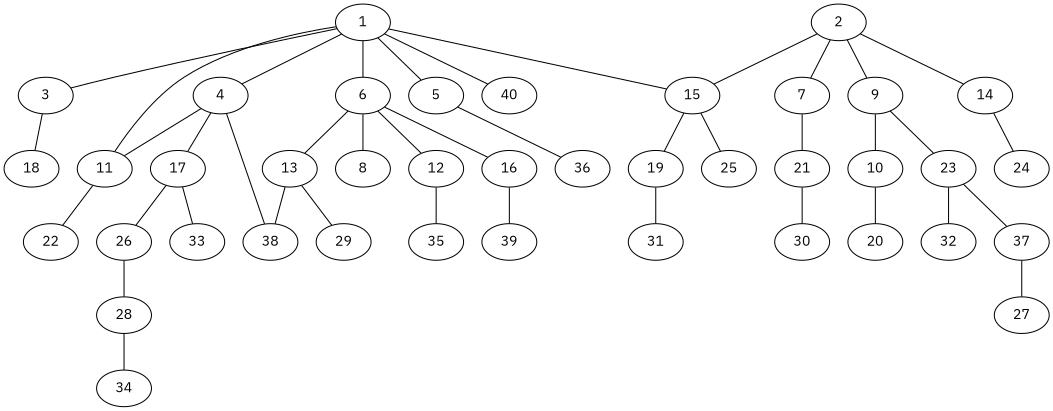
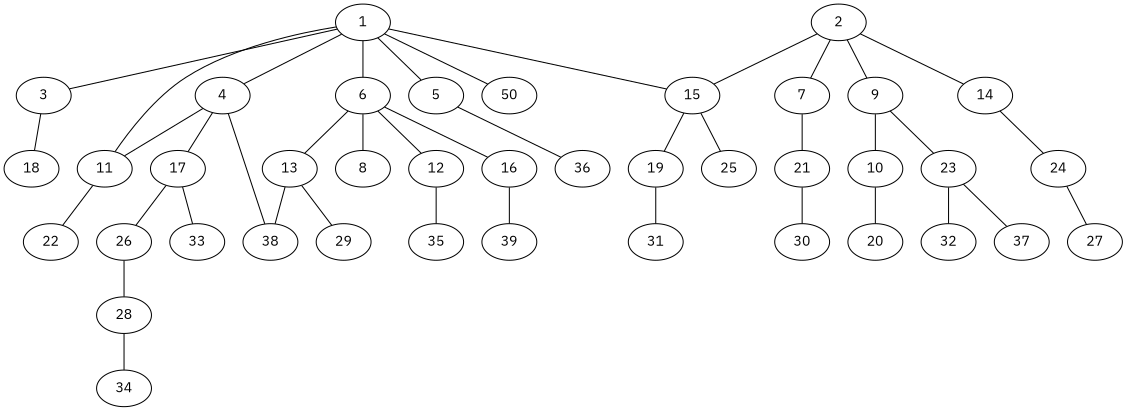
(509, 96) -> (509, 96)
(1022, 279) -> (1077, 205)
